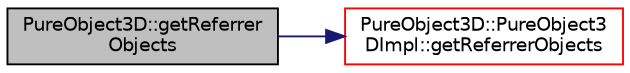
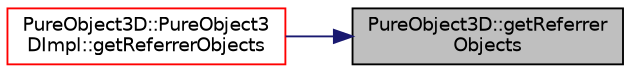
(302, 36) -> (310, 36)
